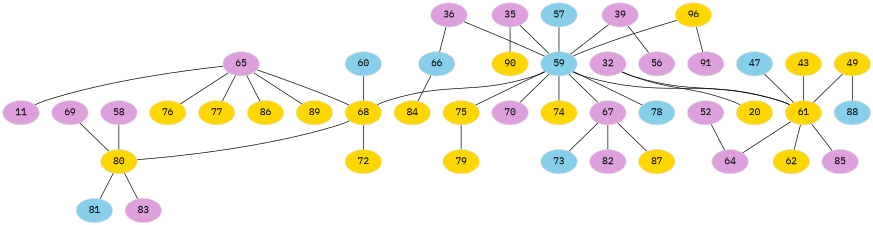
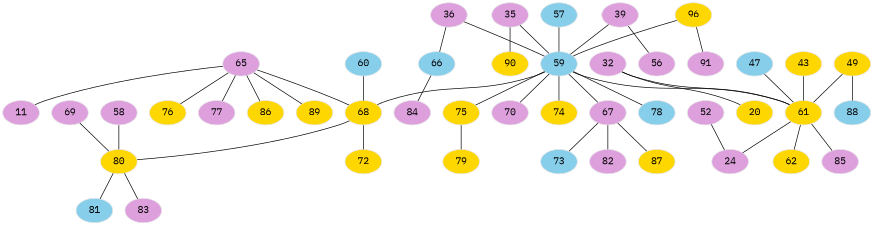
(217, 113) -> (217, 113)
(412, 113) -> (412, 113)
(730, 162) -> (730, 162)
